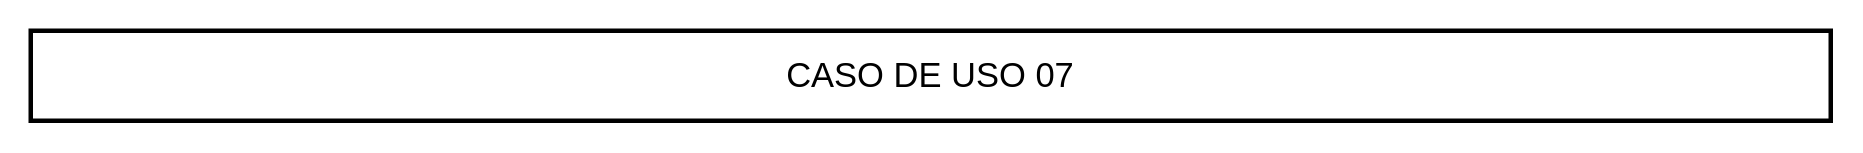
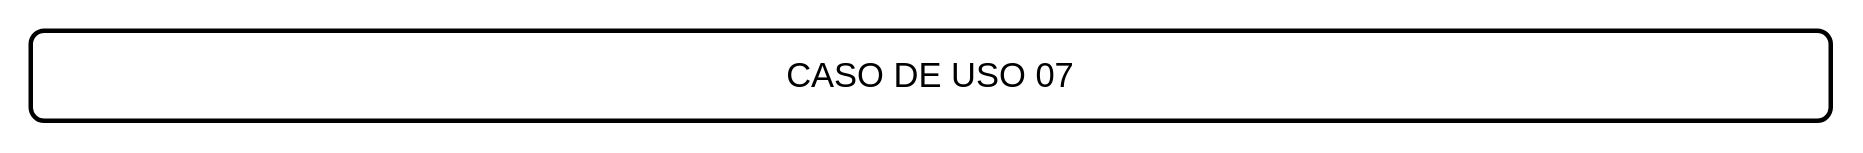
(931, 76) -> (931, 76)
